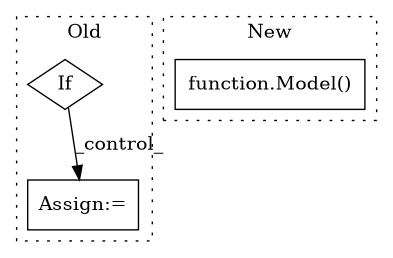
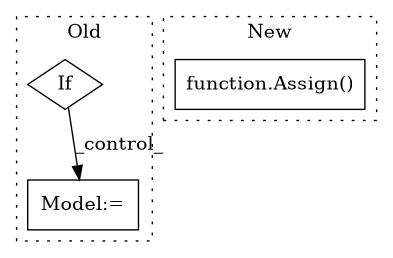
(270, 84) -> (270, 84)
(83, 205) -> (83, 205)
